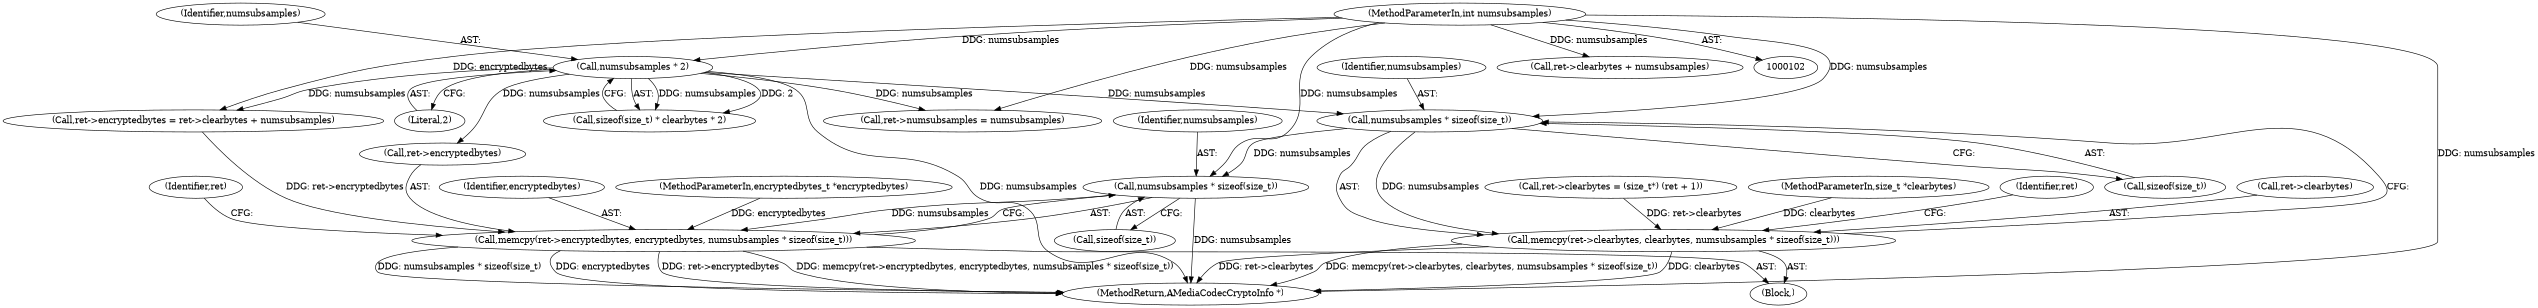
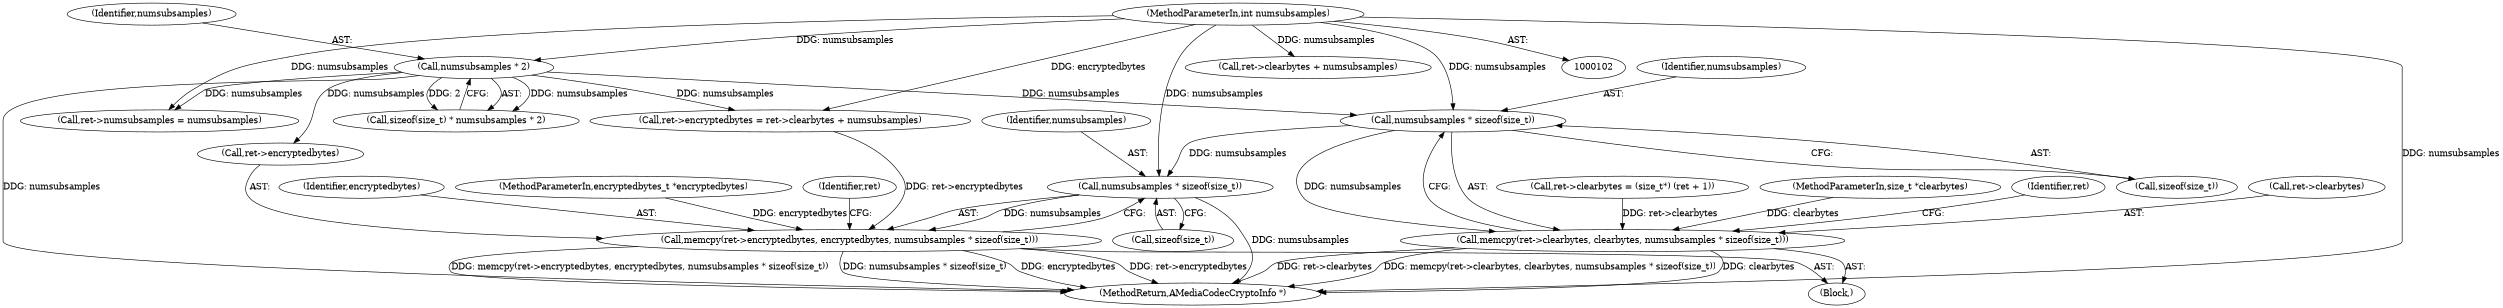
(430, 121) -> none
(649, 121) -> (456, 121)
